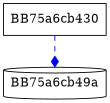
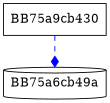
(55, 19) -> (55, 19)
